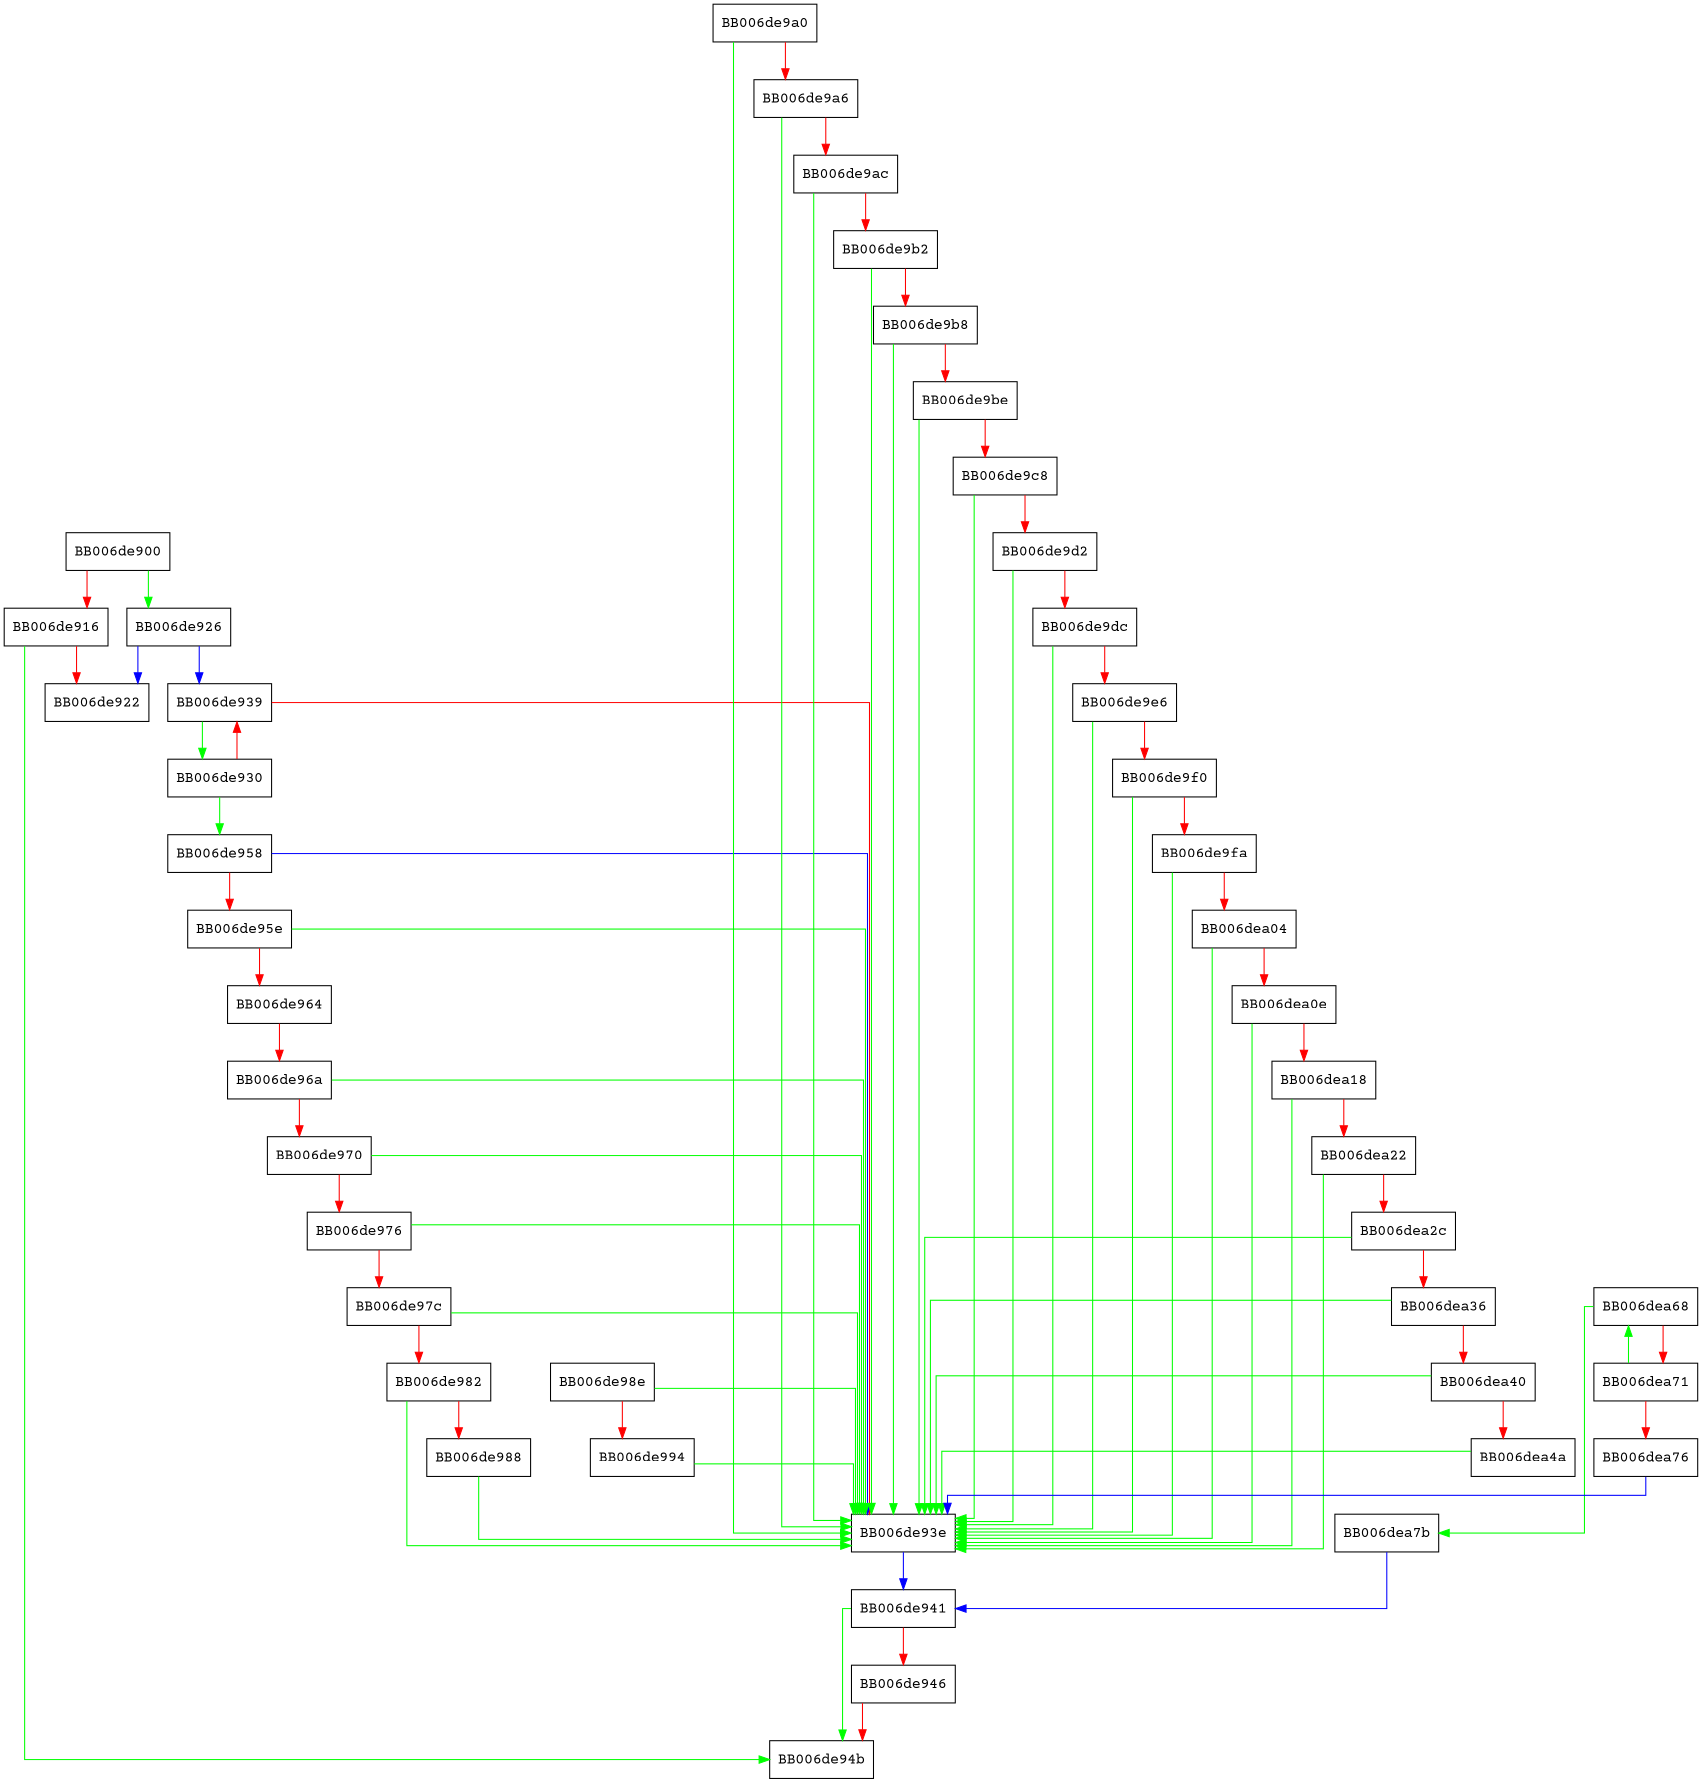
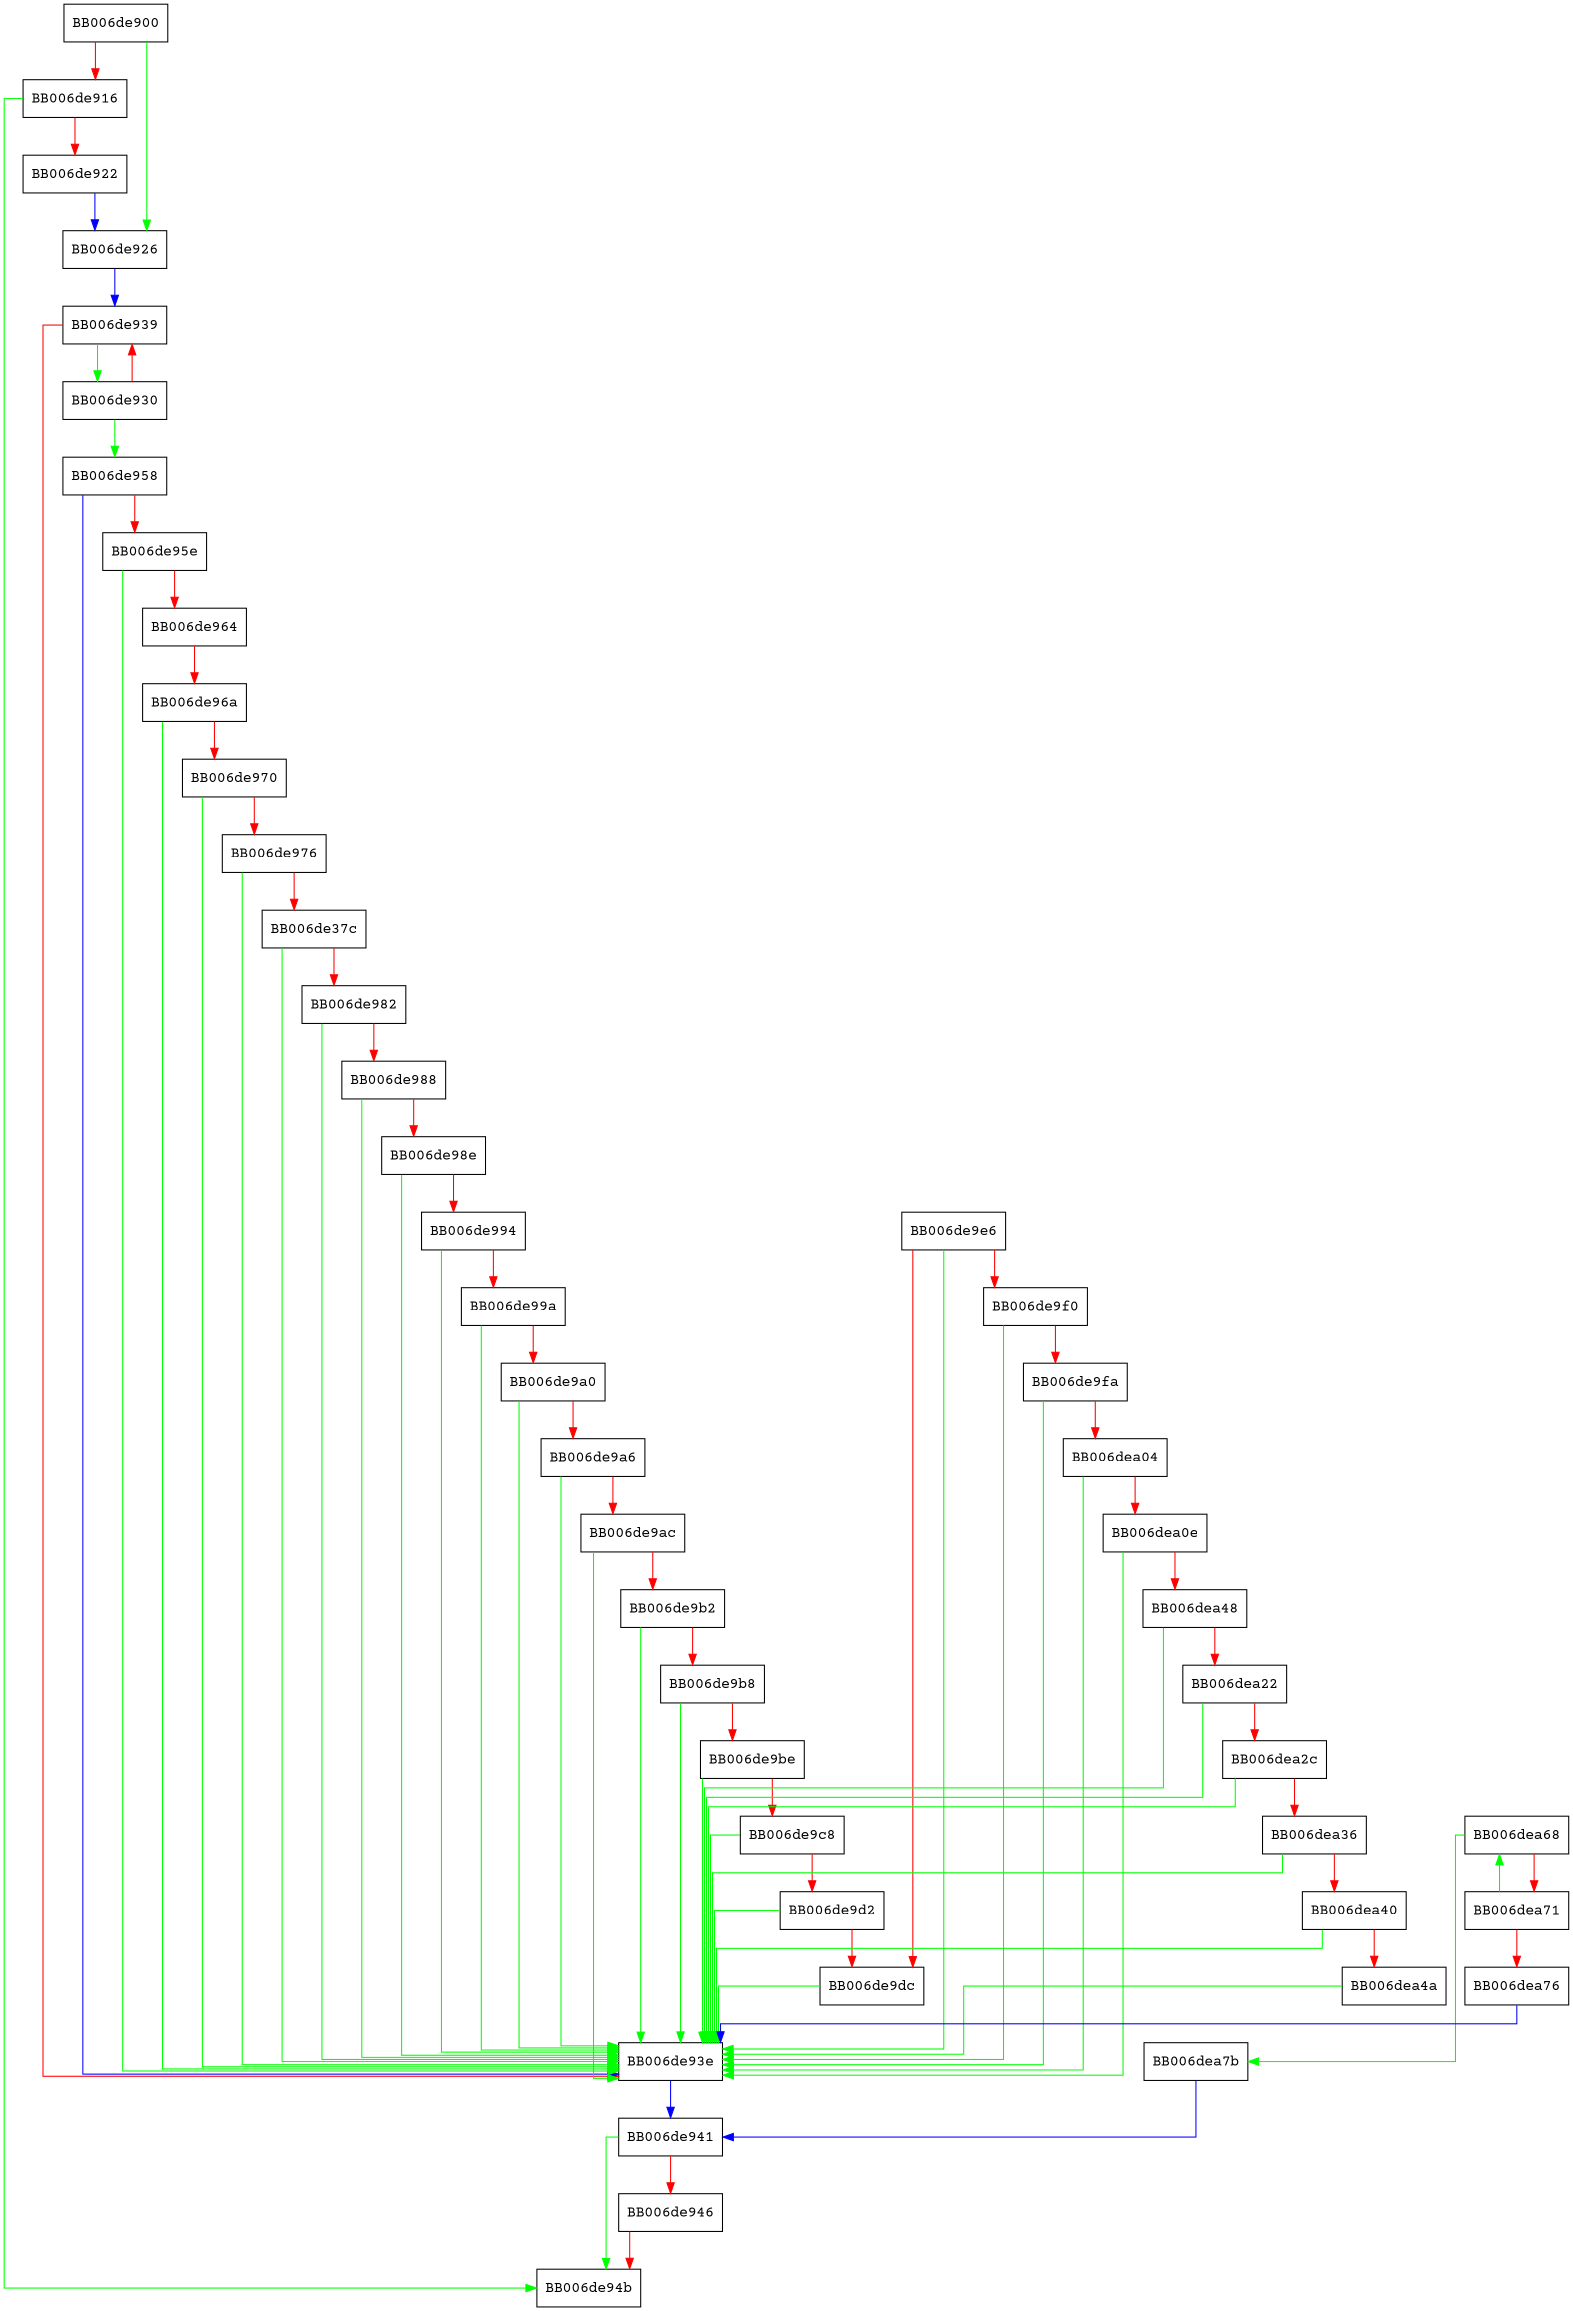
(138, 659) -> (95, 206)
(1105, 659) -> (913, 1603)
(1324, 1080) -> (1195, 1609)
none -> (414, 1112)
(399, 1307) -> (314, 929)
none -> (513, 1307)
